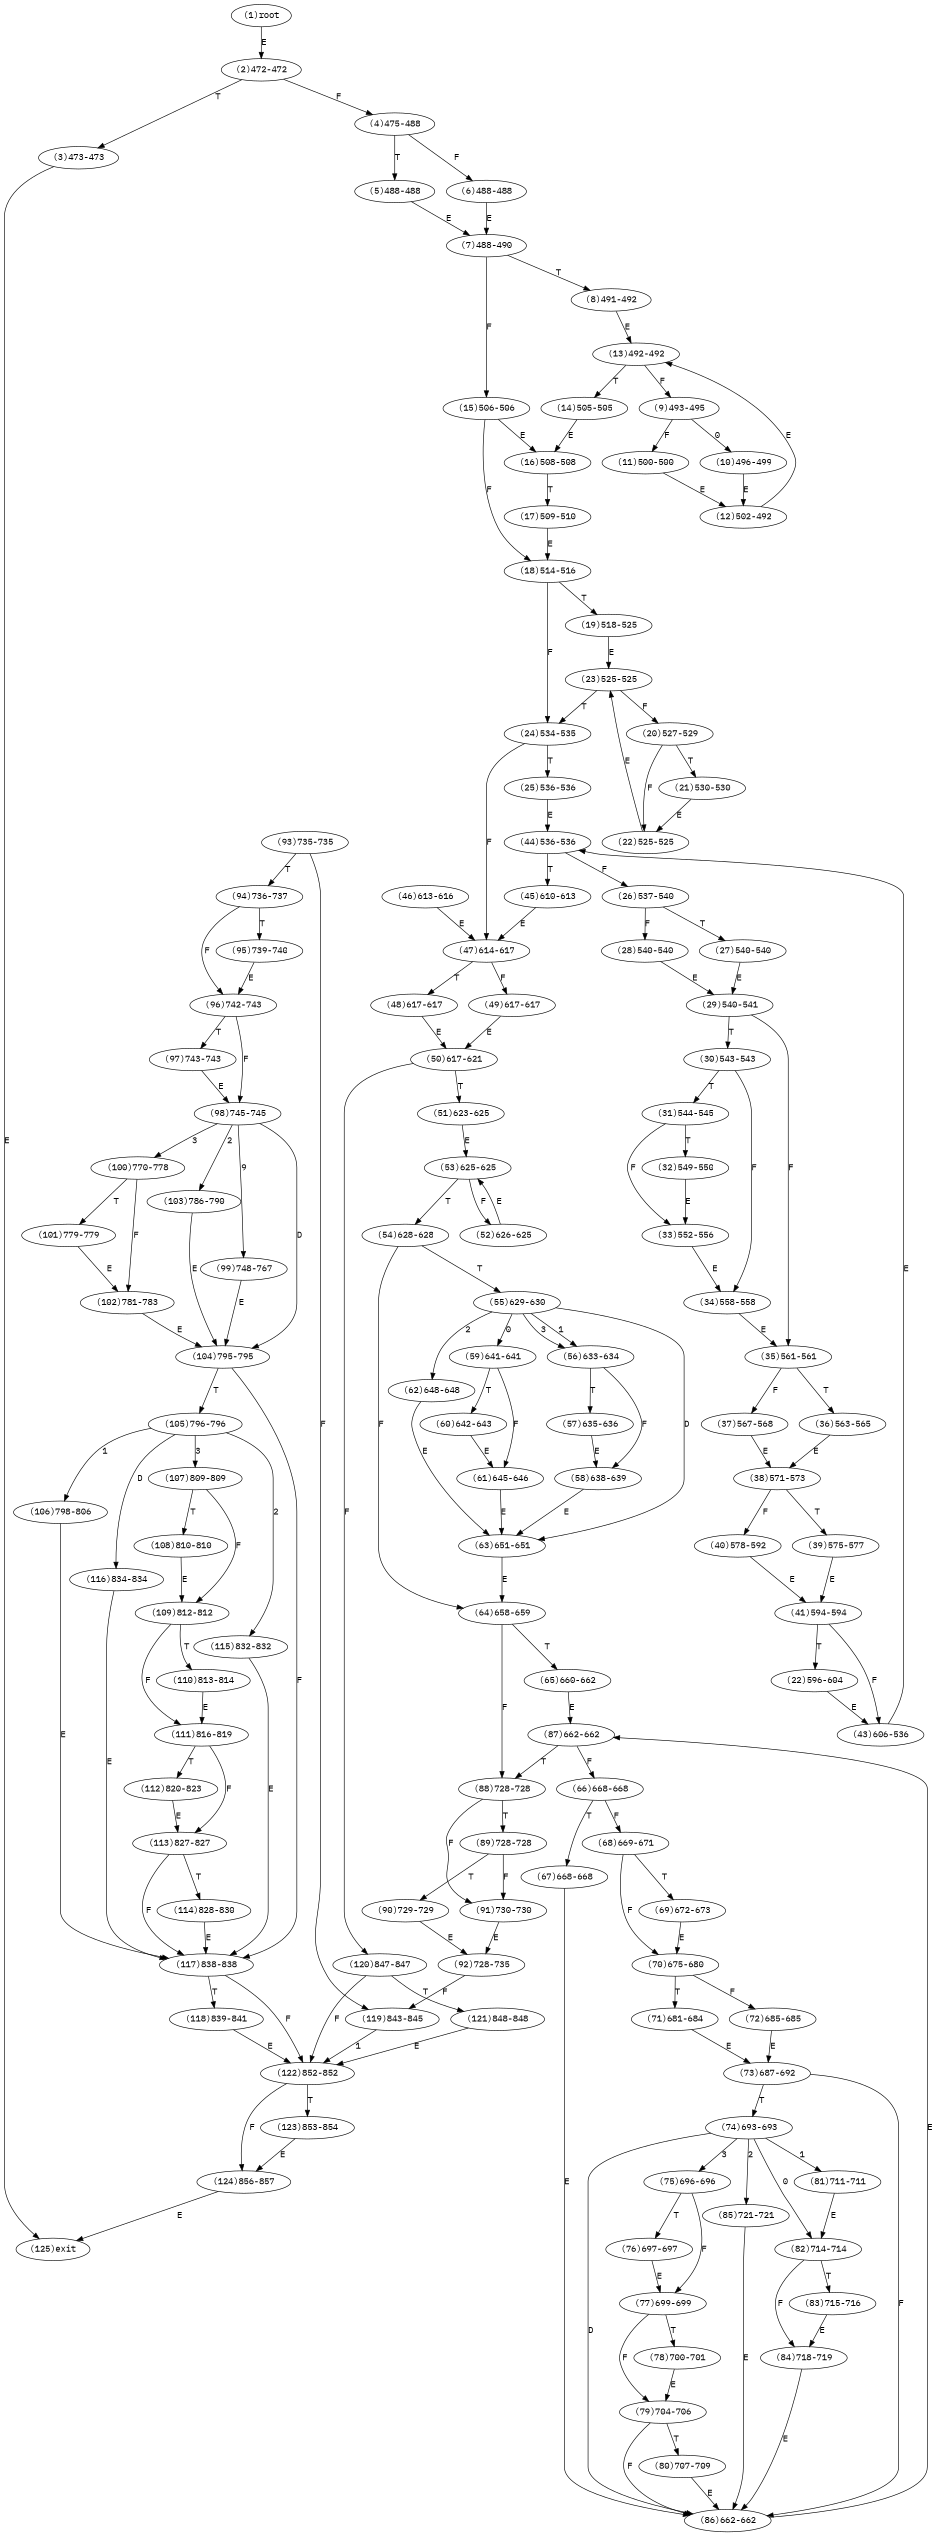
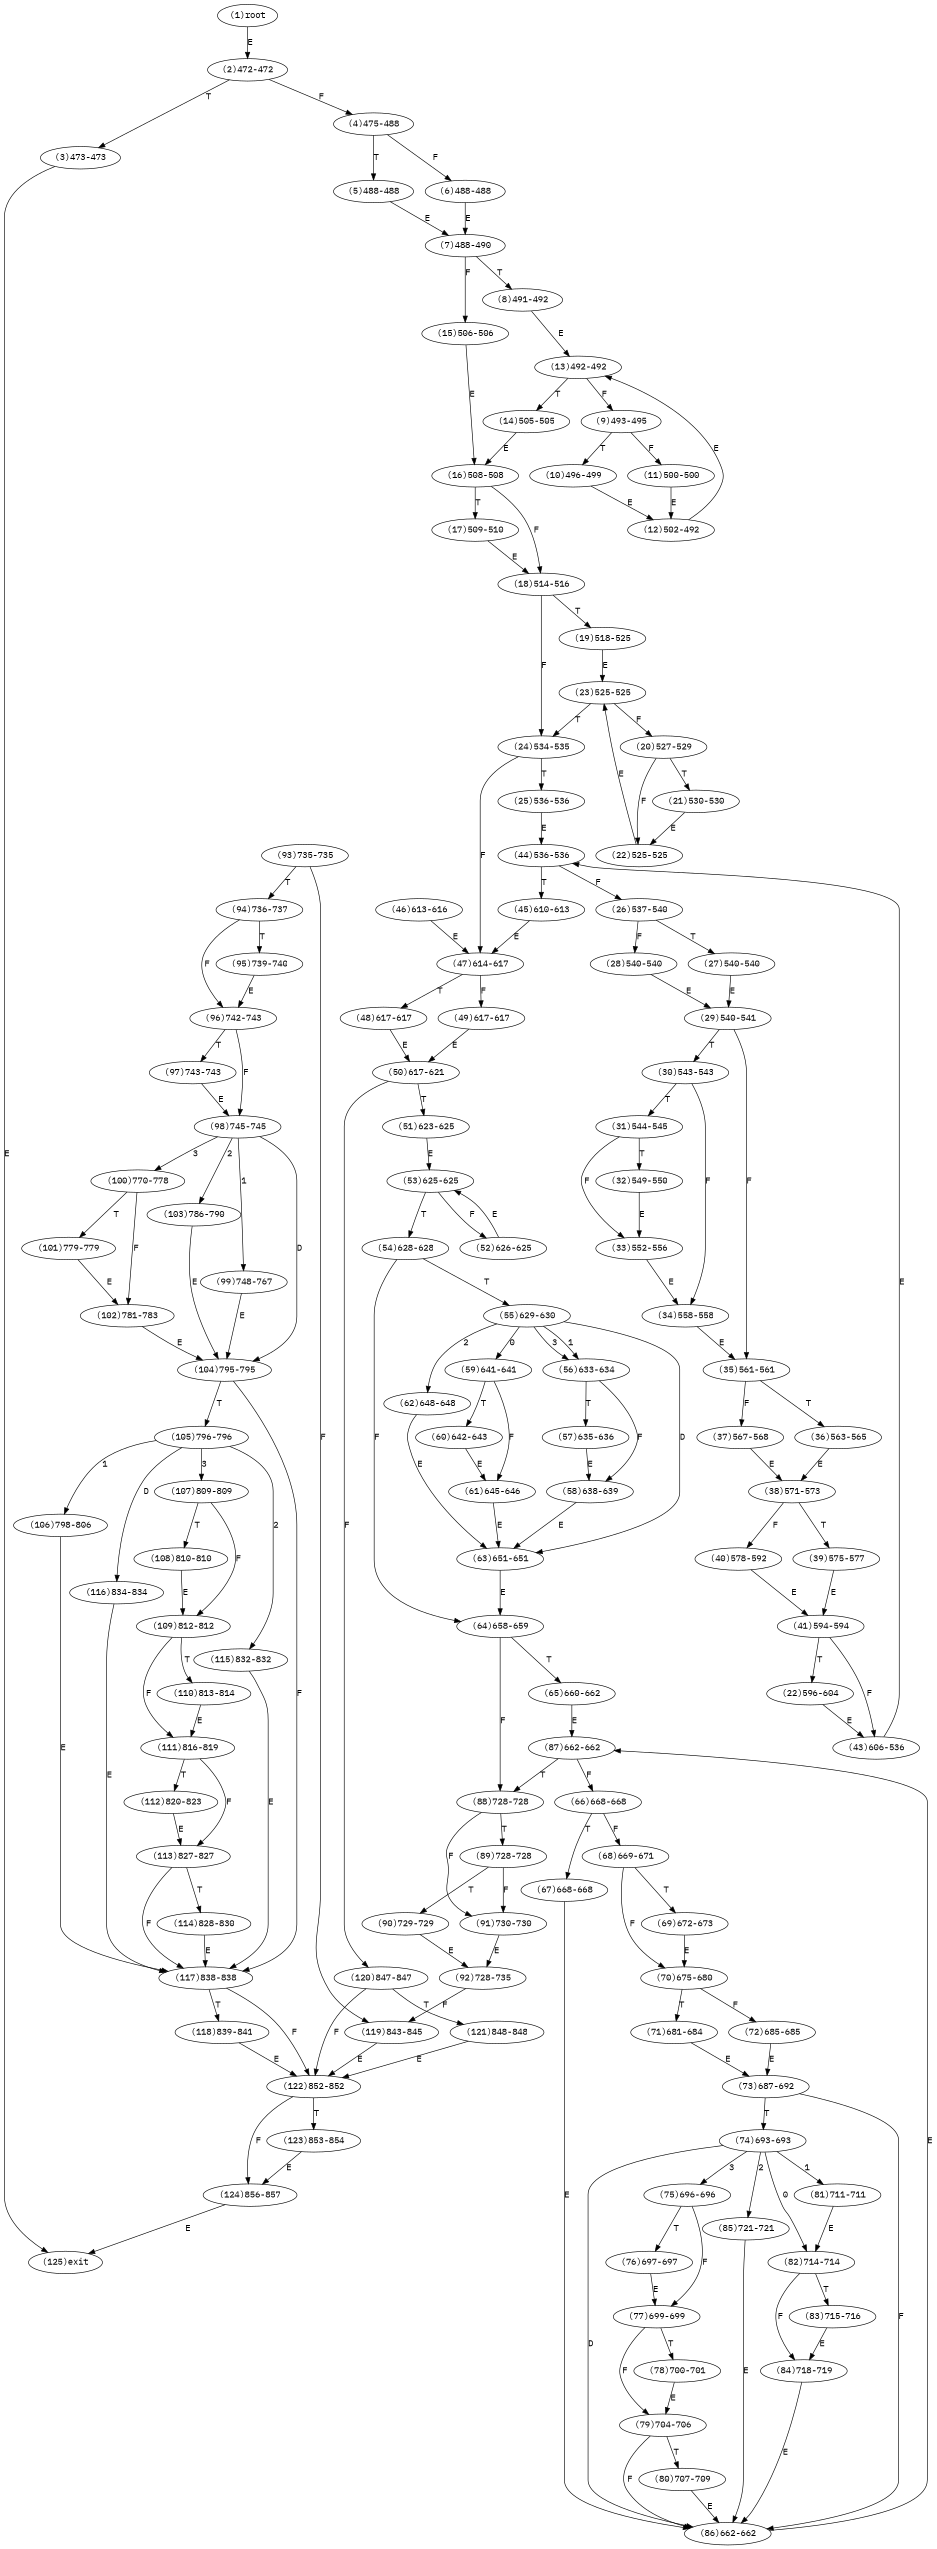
(717, 436) -> (603, 449)
(487, 495) -> (525, 521)
(244, 1168) -> (244, 1181)
(358, 2046) -> (360, 2059)
